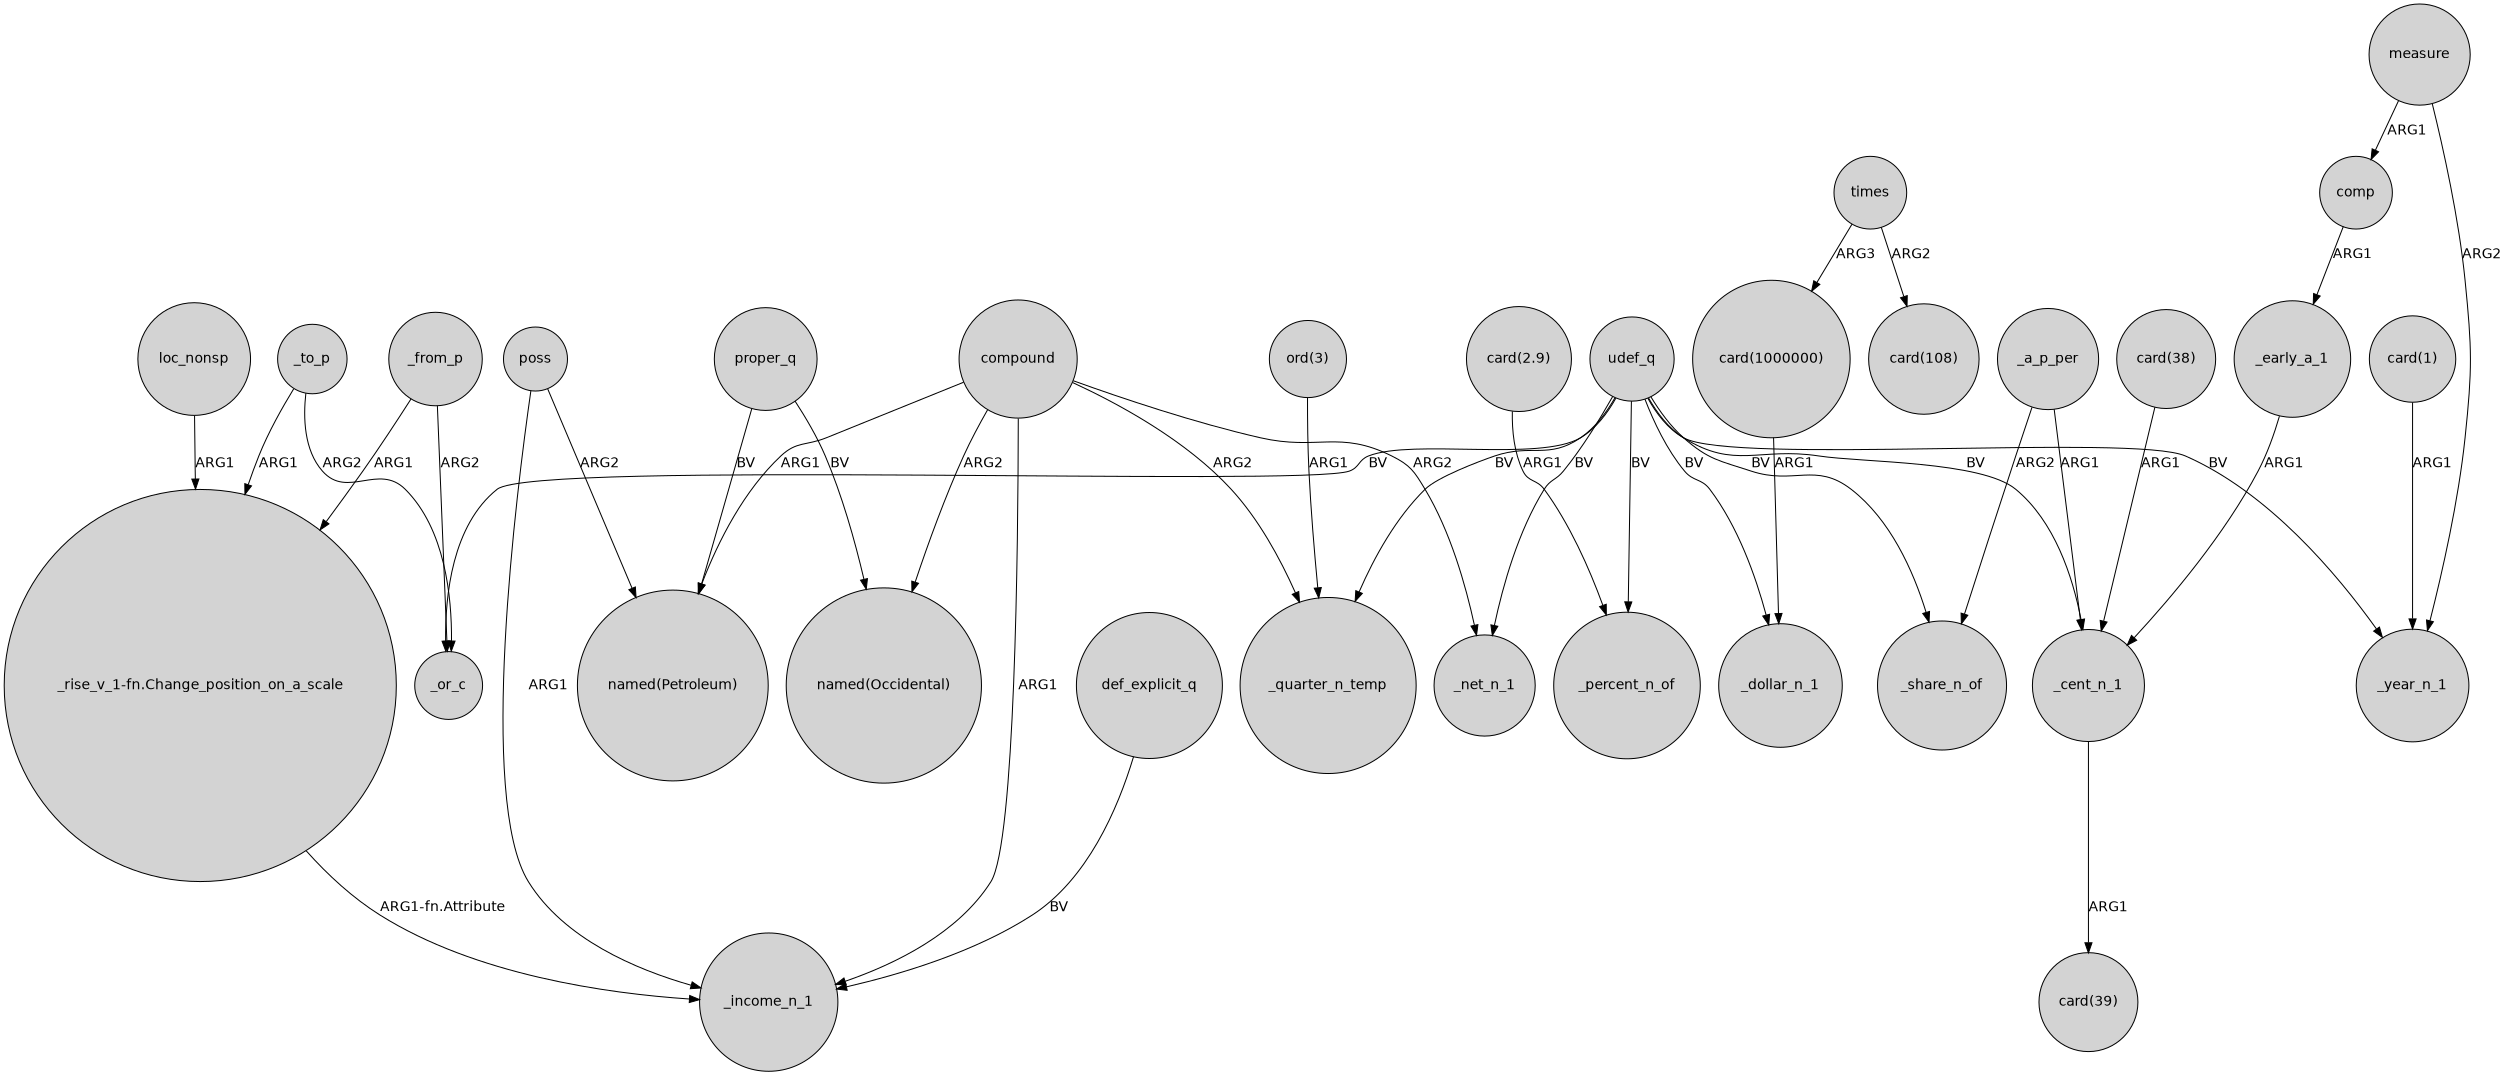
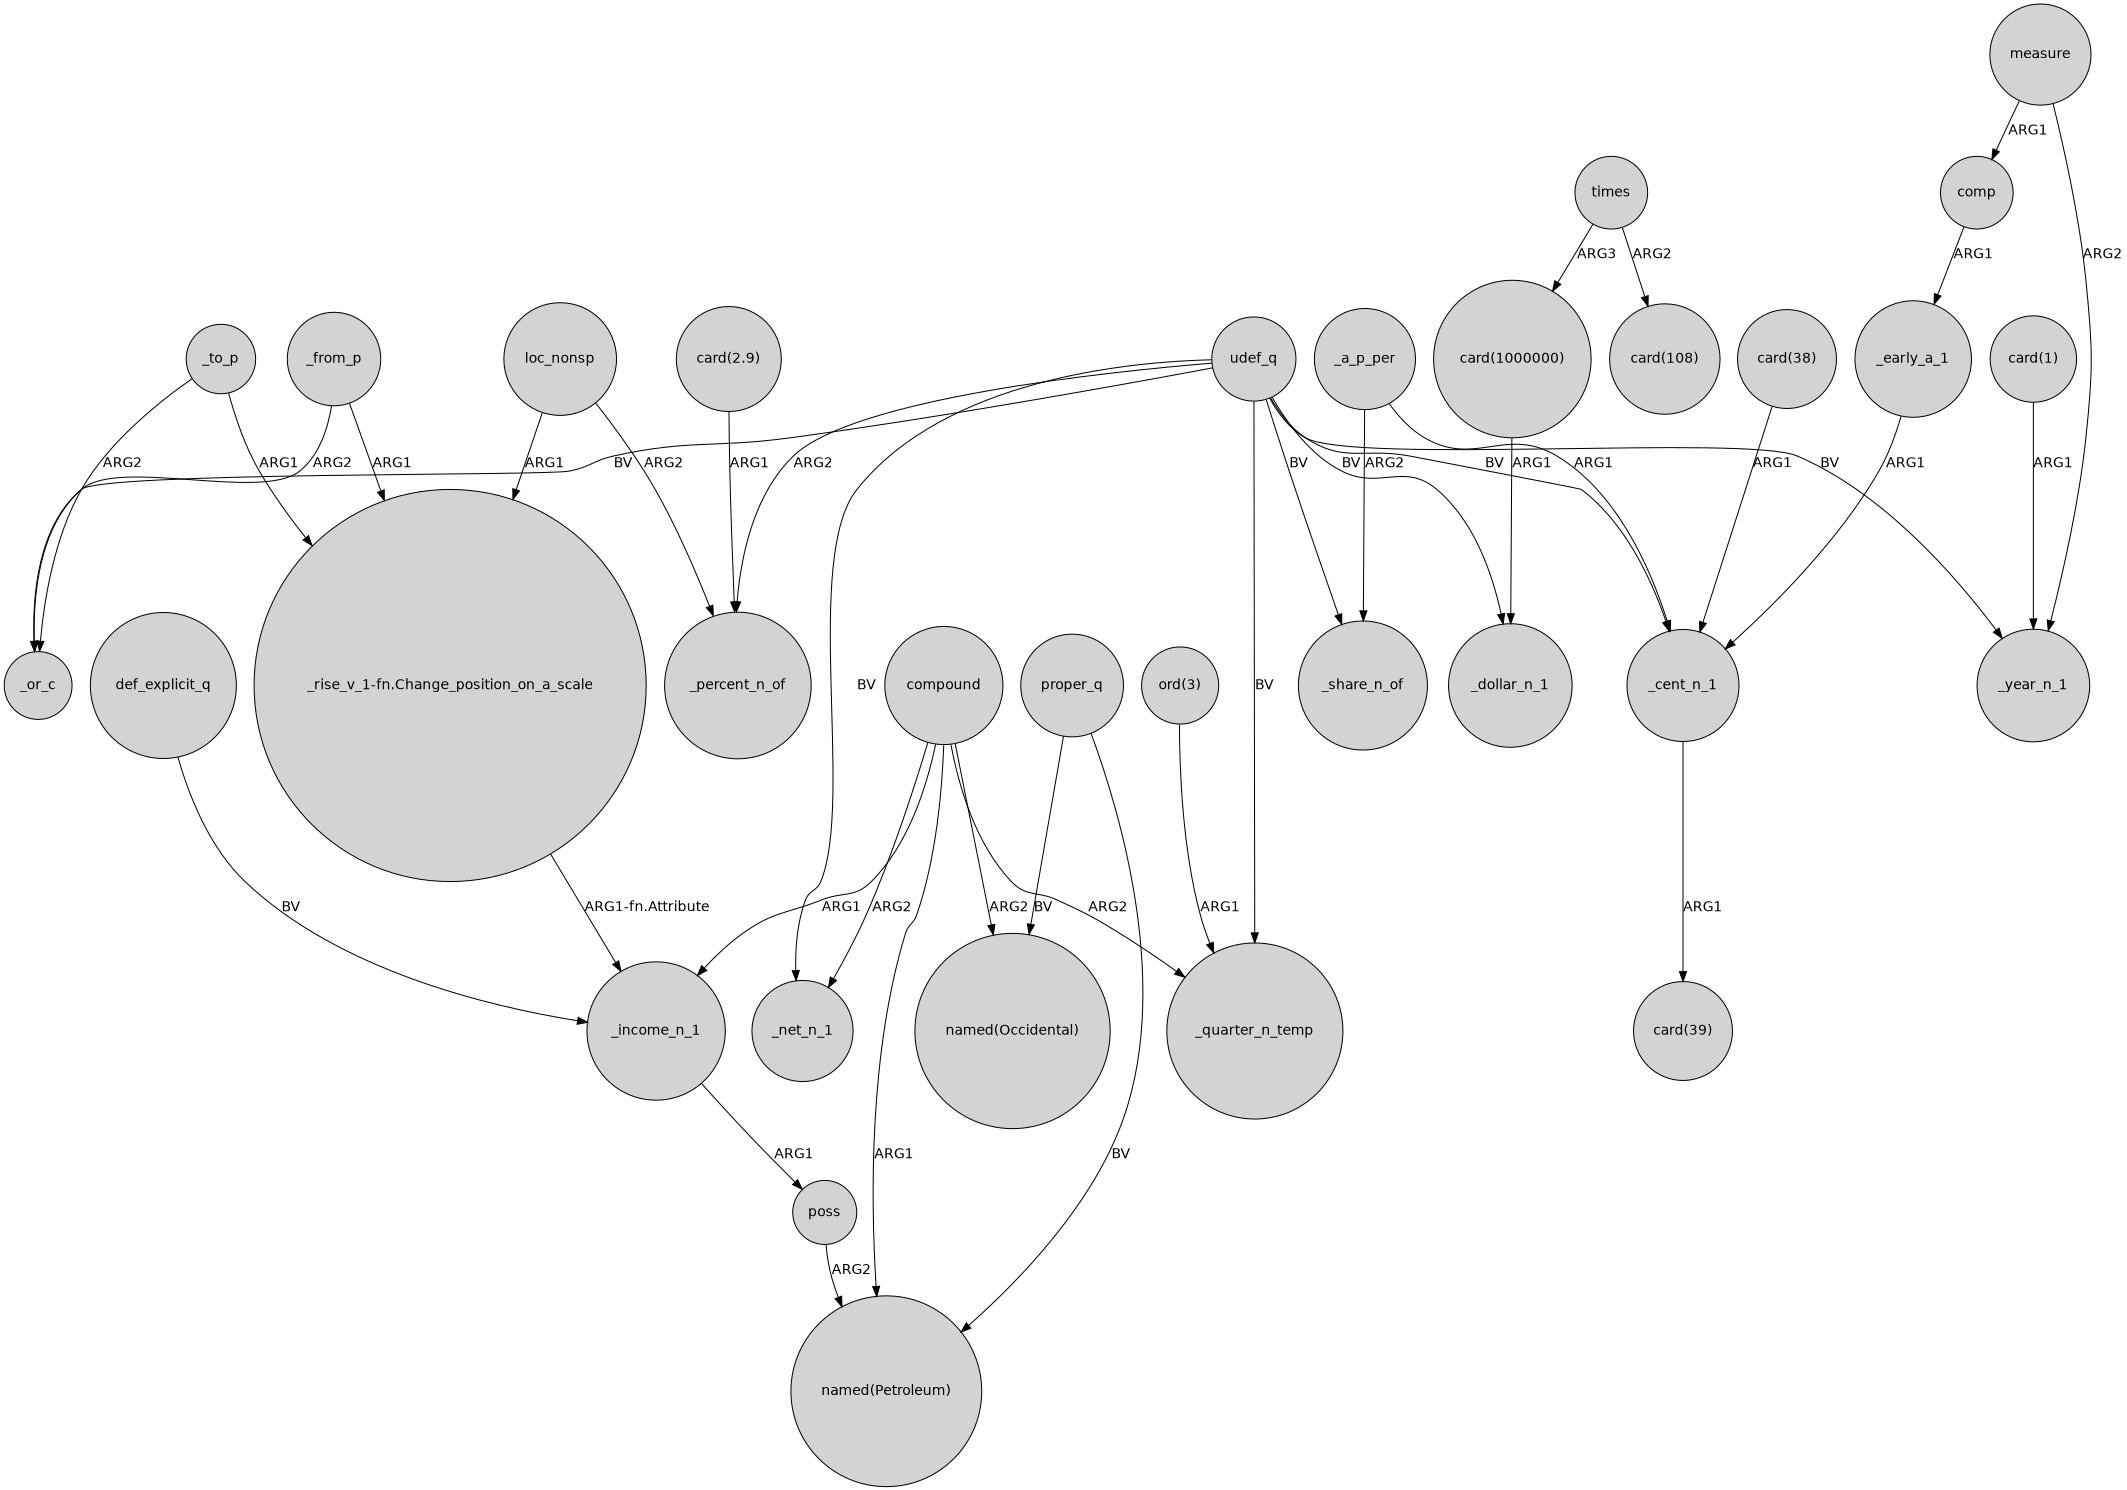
(1641, 464) -> (814, 464)
none -> (661, 500)
(504, 736) -> (747, 1133)
